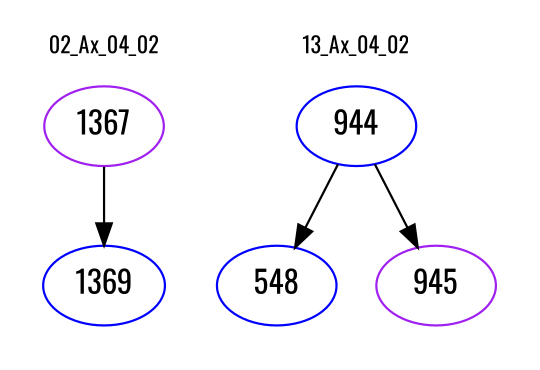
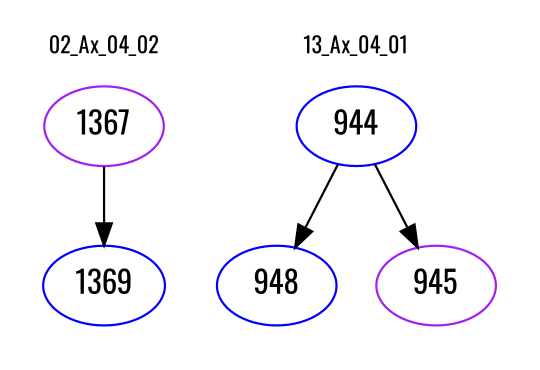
(356, 48) -> (356, 48)
(277, 286) -> (277, 286)
